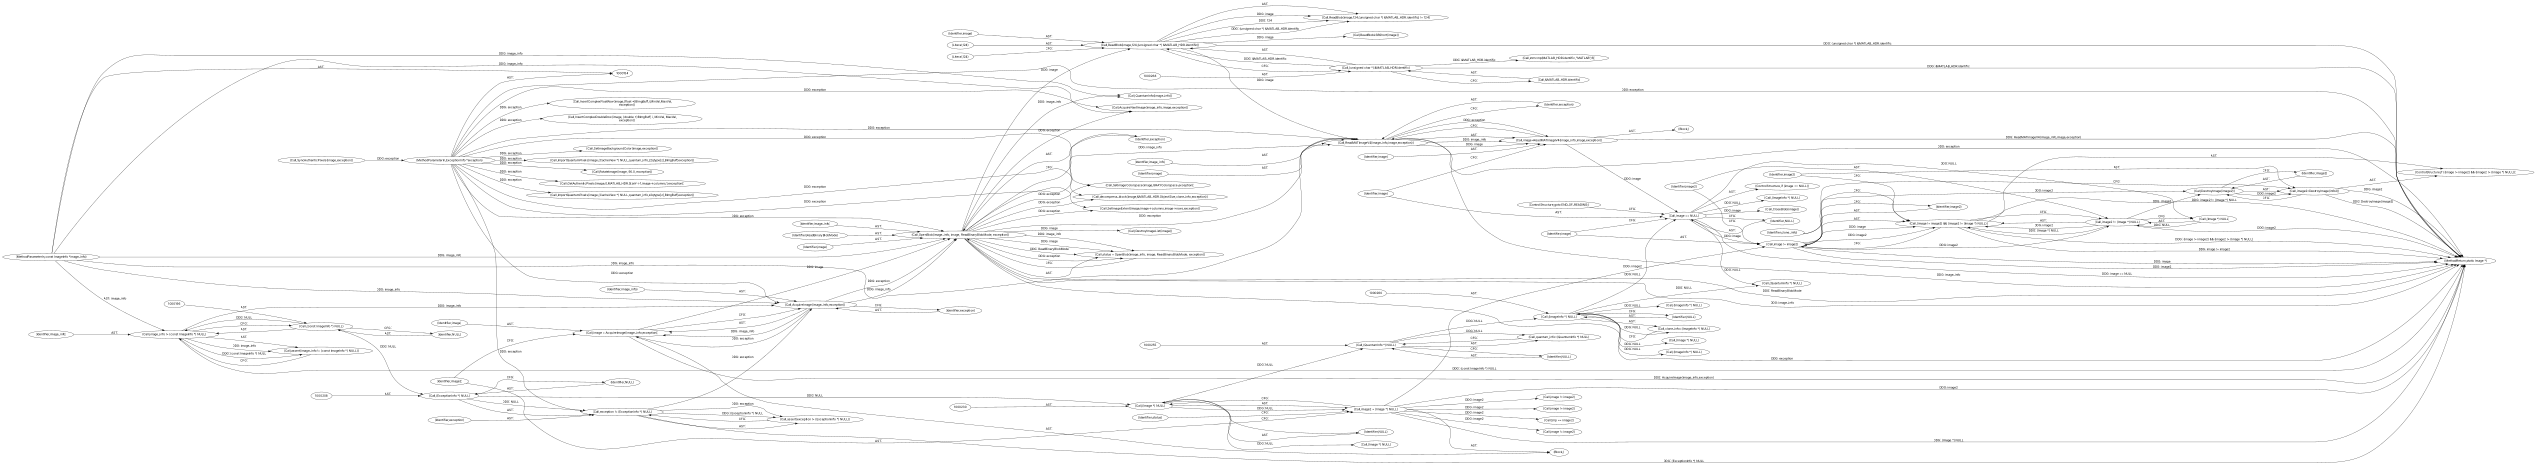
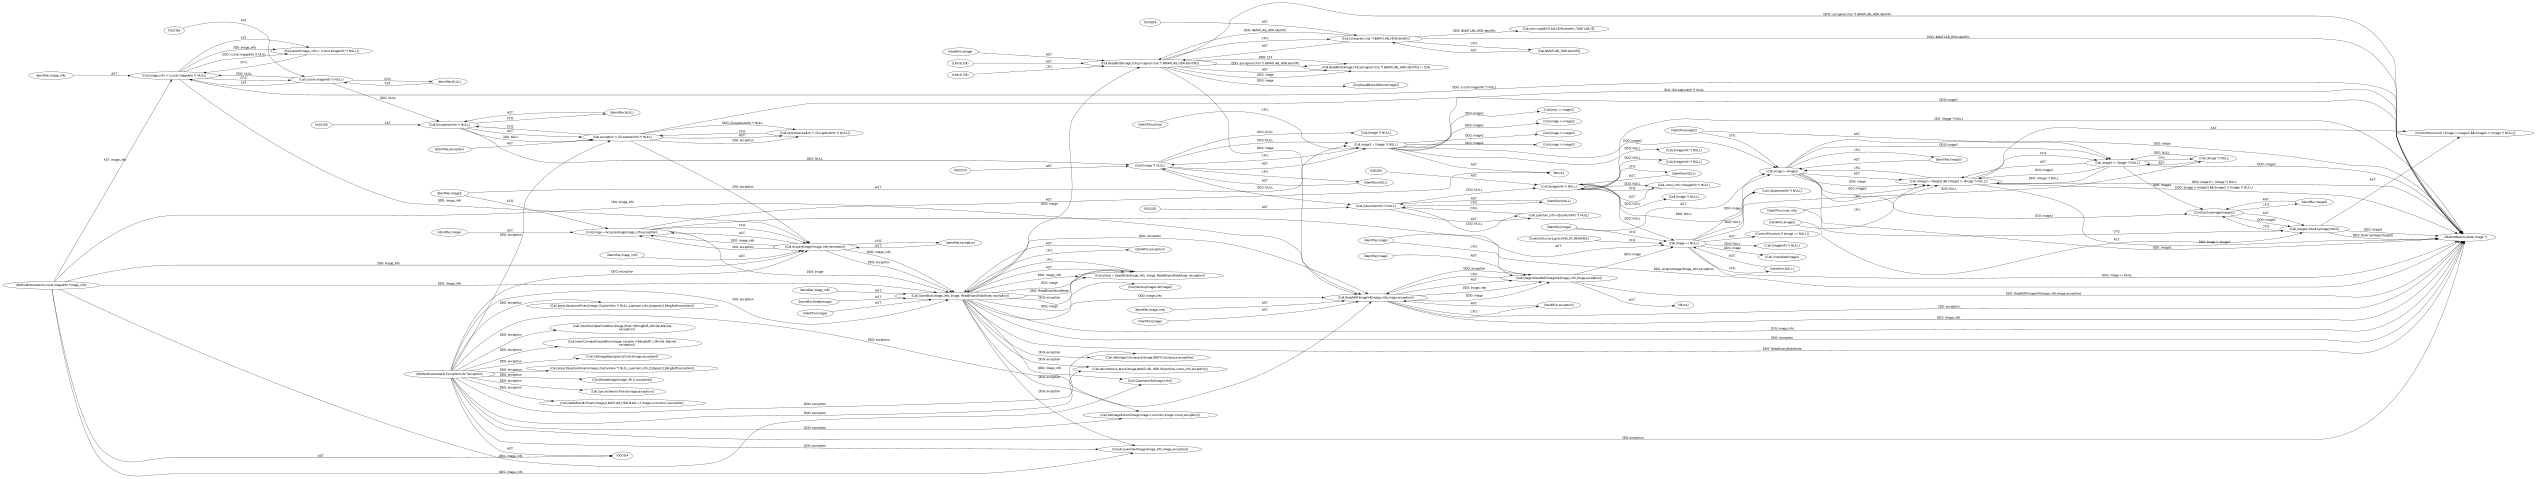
none -> (534, 131)
(383, 160) -> (525, 386)
(815, 236) -> (815, 302)
